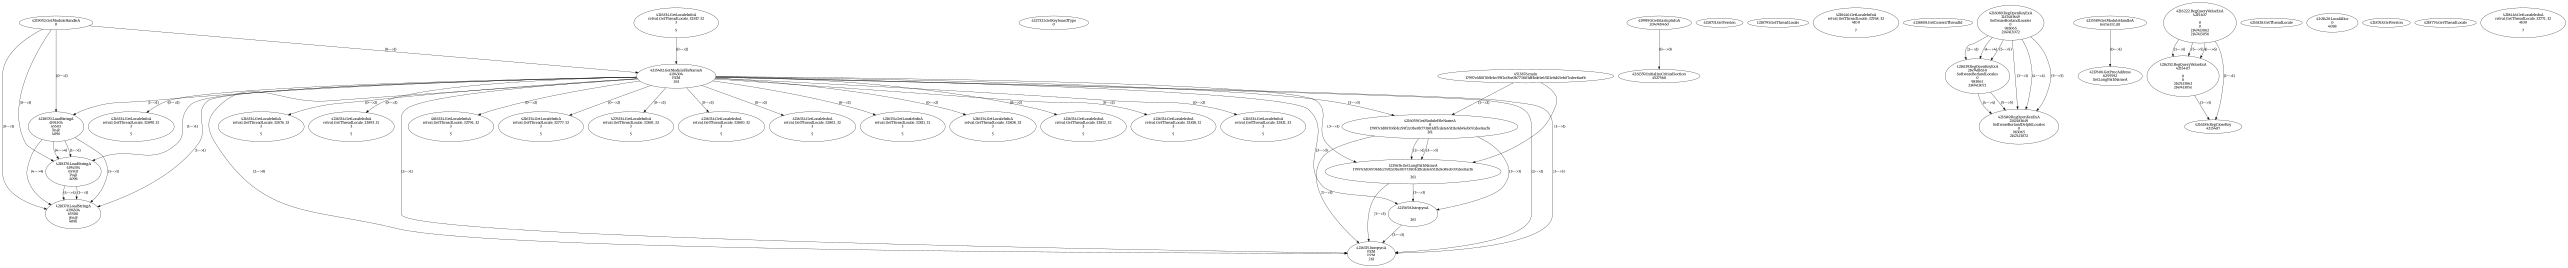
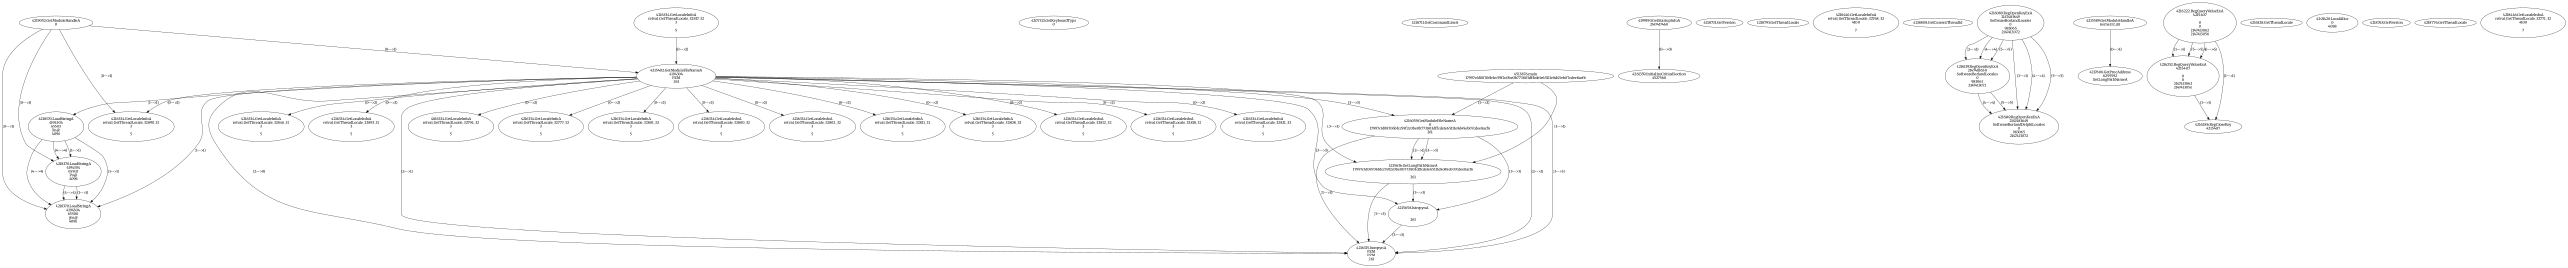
(1054, 23) -> (1054, 23)
none -> (1435, 23)
(1659, 23) -> (1659, 23)
(56, 69) -> (84, 72)
(205, 100) -> none
(261, 127) -> (261, 127)
(631, 127) -> (631, 127)
